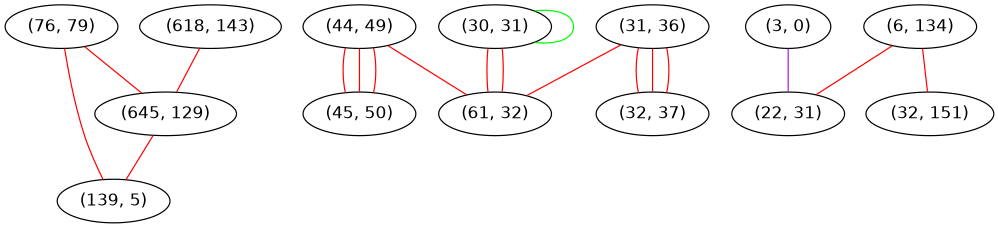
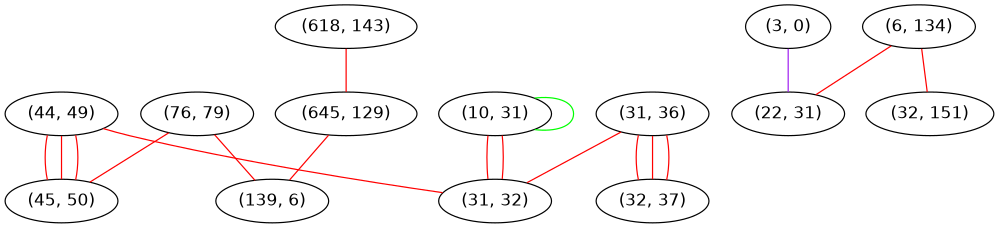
(495, 27) -> (495, 114)
(113, 70) -> (129, 157)
(495, 114) -> (495, 201)
(114, 201) -> (272, 201)
